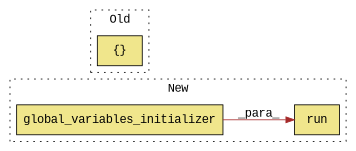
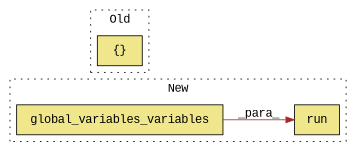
(120, 120) -> (120, 120)
